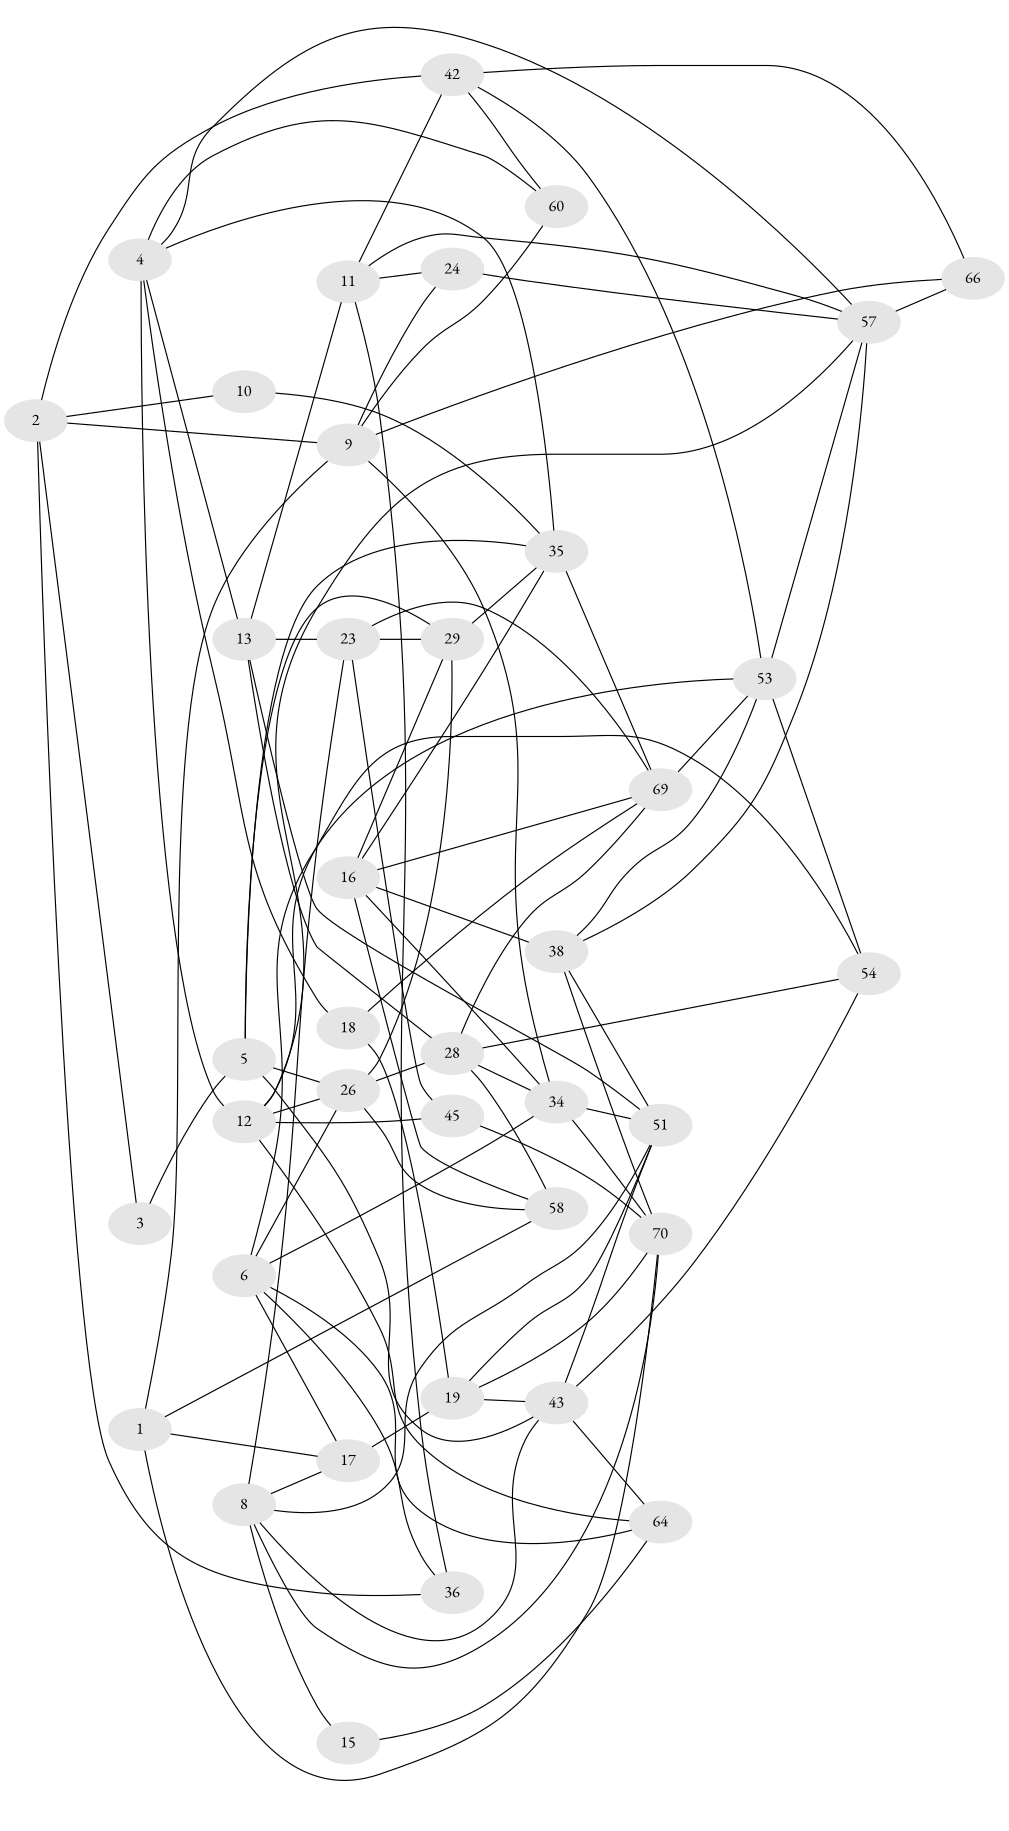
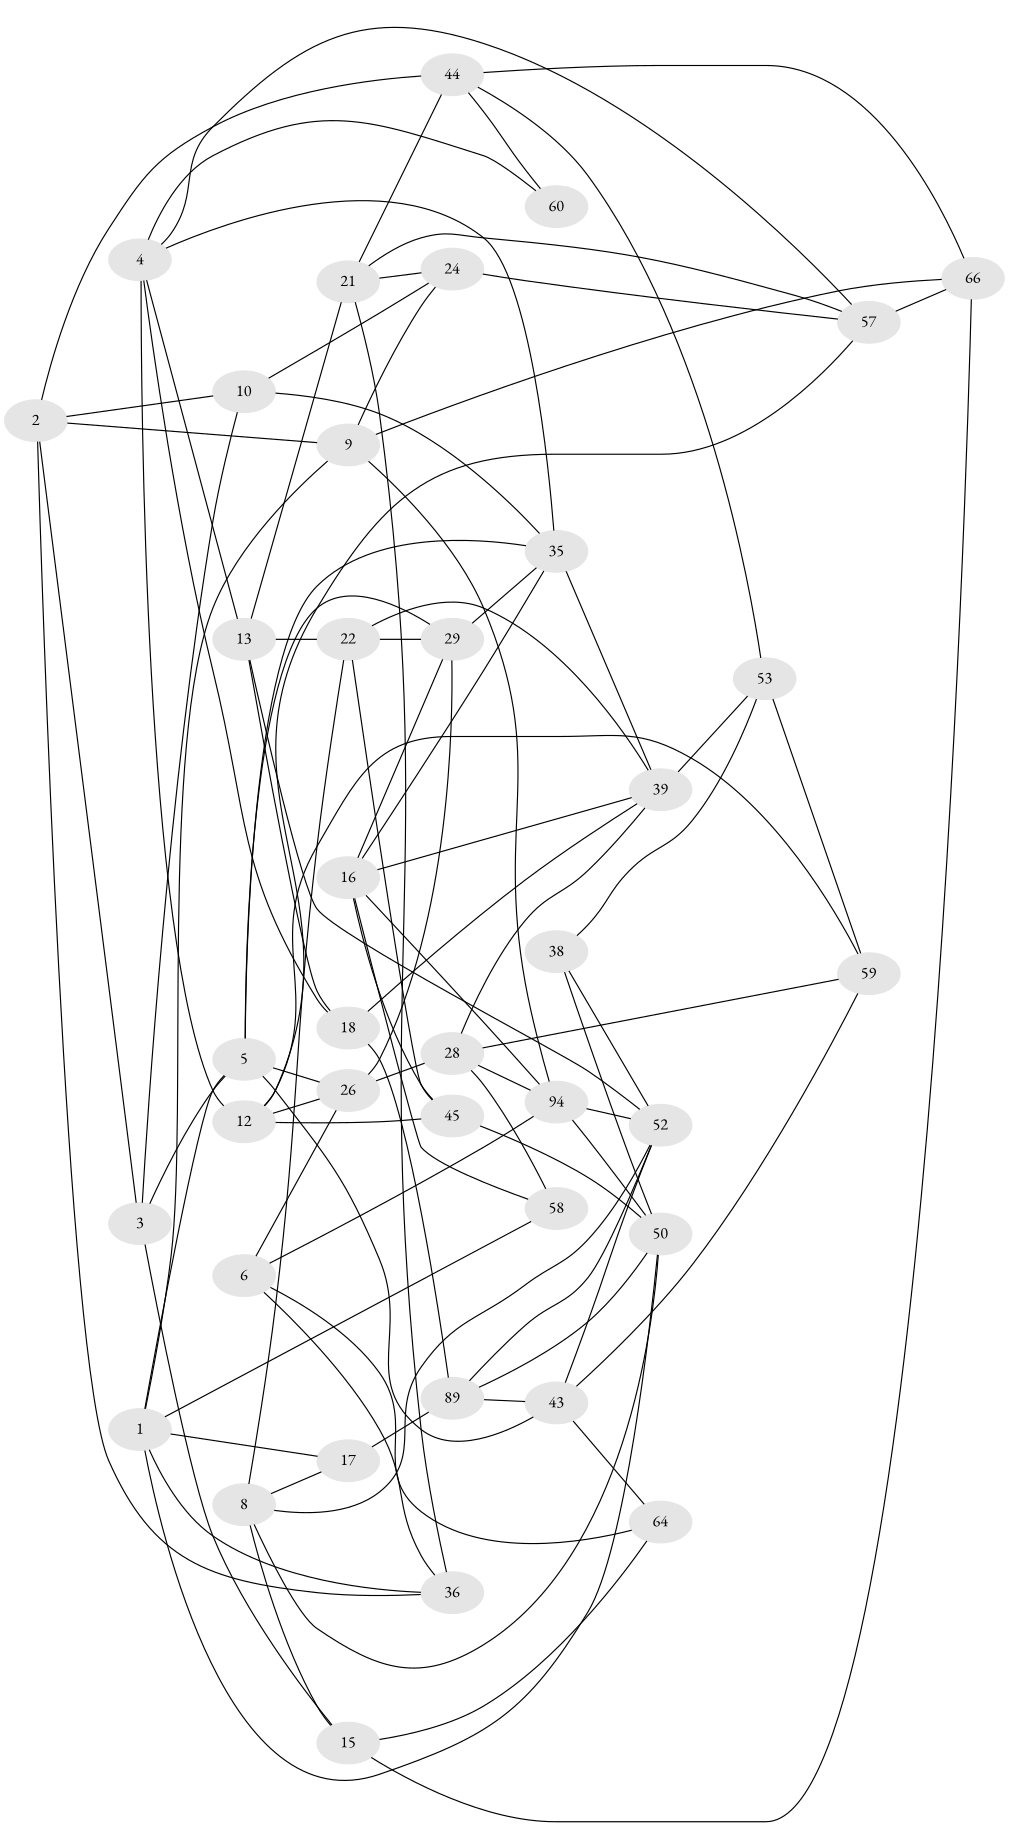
(452, 75) -> (452, 75)
(348, 282) -> (348, 282)
(452, 326) -> none
none -> (349, 331)
(817, 500) -> none
(348, 639) -> (348, 639)
(804, 686) -> none
(661, 790) -> (661, 790)
(273, 802) -> (282, 838)
none -> (175, 806)
(346, 813) -> none
(453, 915) -> (383, 1003)
(869, 974) -> (869, 974)
(556, 1102) -> (556, 1102)
(661, 1125) -> (661, 1125)
(426, 1188) -> none
none -> (182, 1214)
(661, 1234) -> (661, 1234)
none -> (912, 1279)
(382, 1335) -> none
(296, 1368) -> none
(452, 1398) -> (452, 1398)
none -> (201, 1500)
none -> (247, 1555)
(462, 1635) -> none
